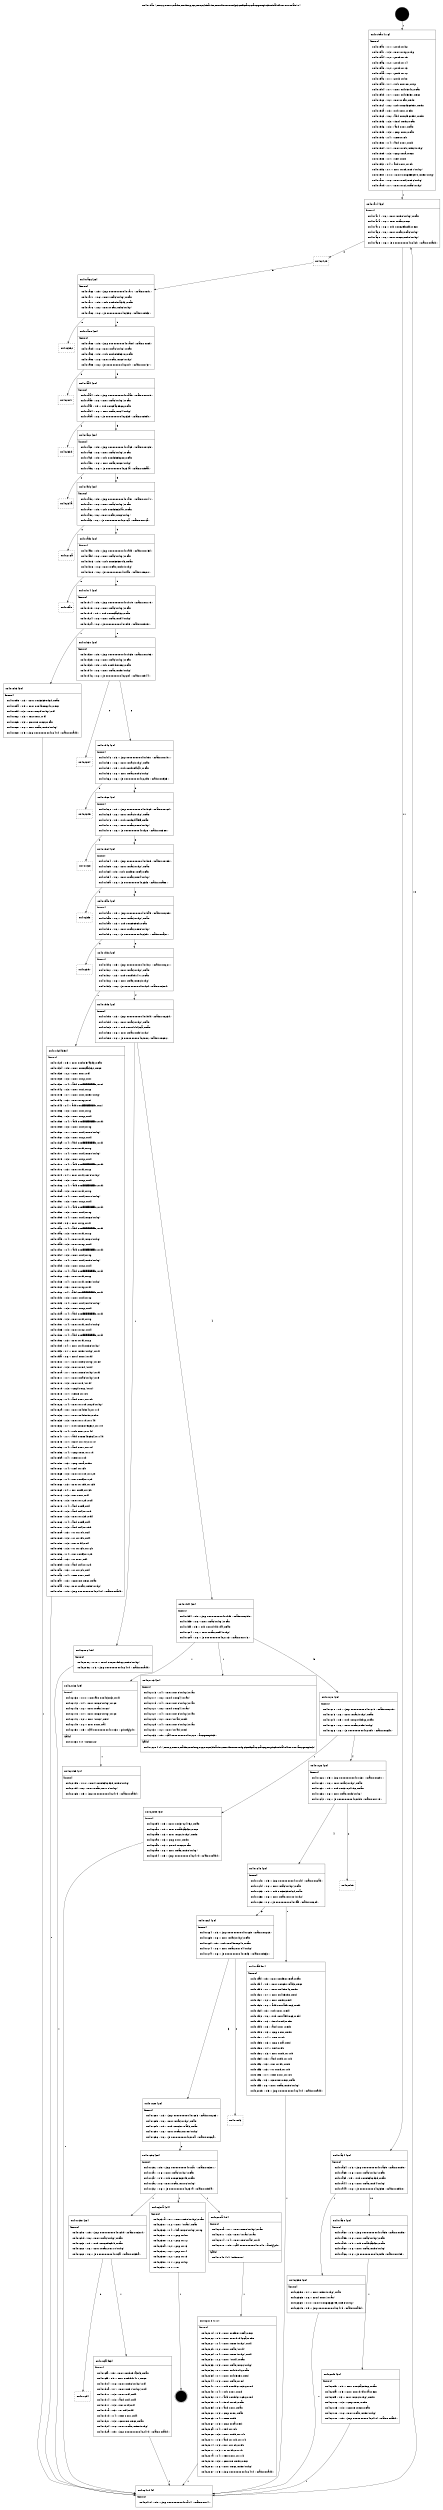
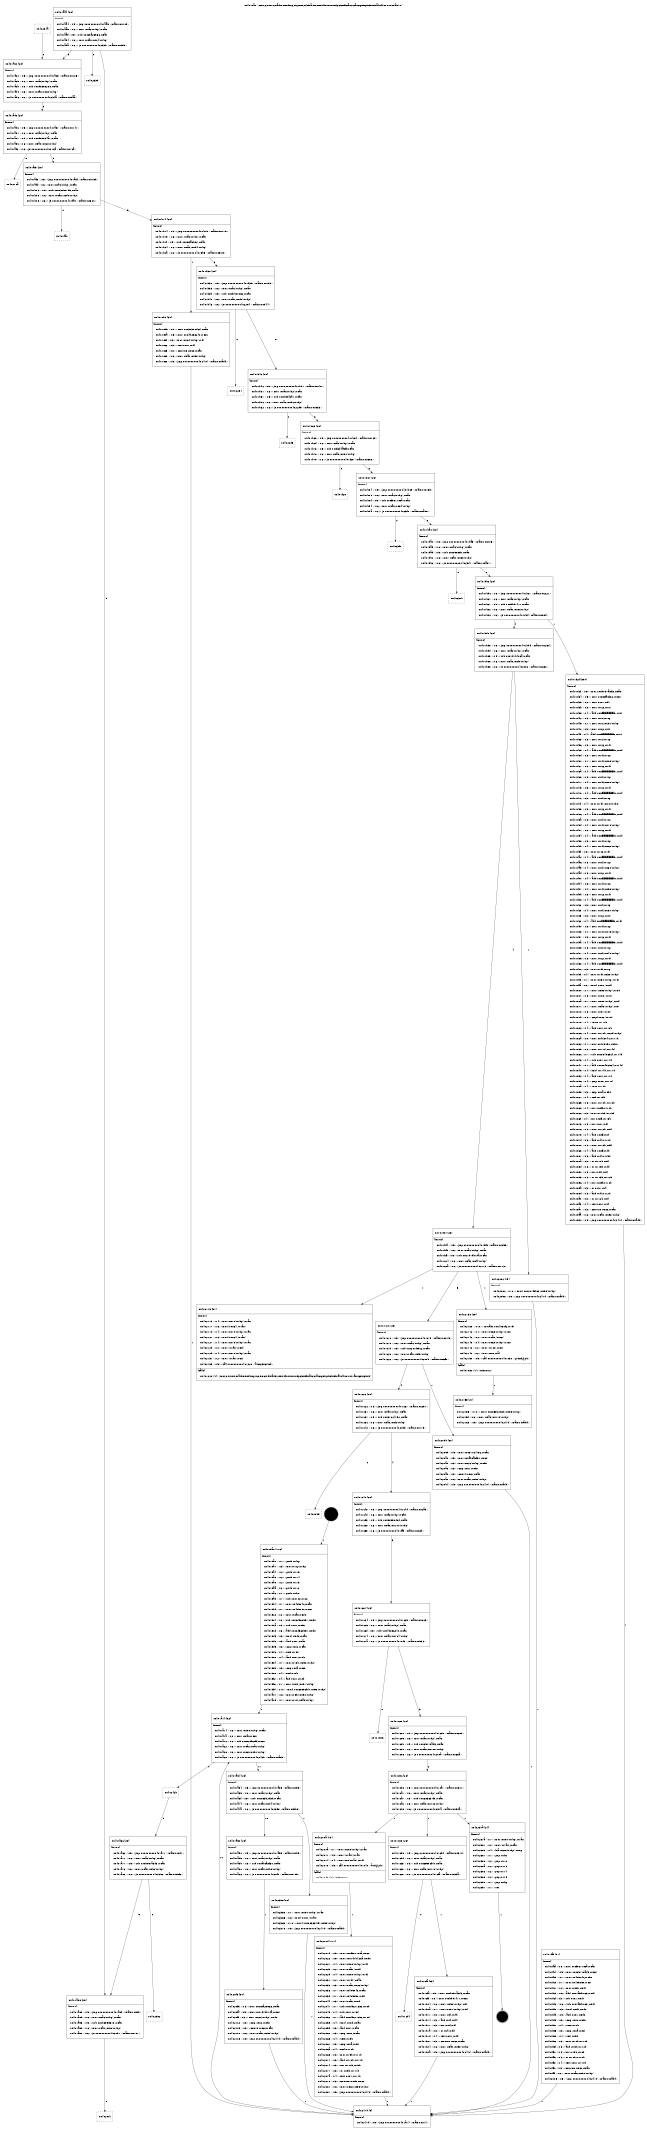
(116, 373) -> (105, 1022)
(74, 484) -> (42, 45)
(286, 1934) -> none
